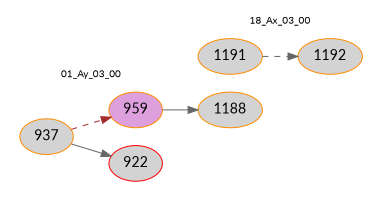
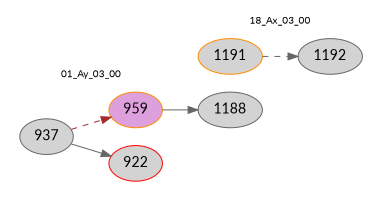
(330, 56) -> (330, 56)
(230, 110) -> (230, 110)
(47, 137) -> (47, 137)
